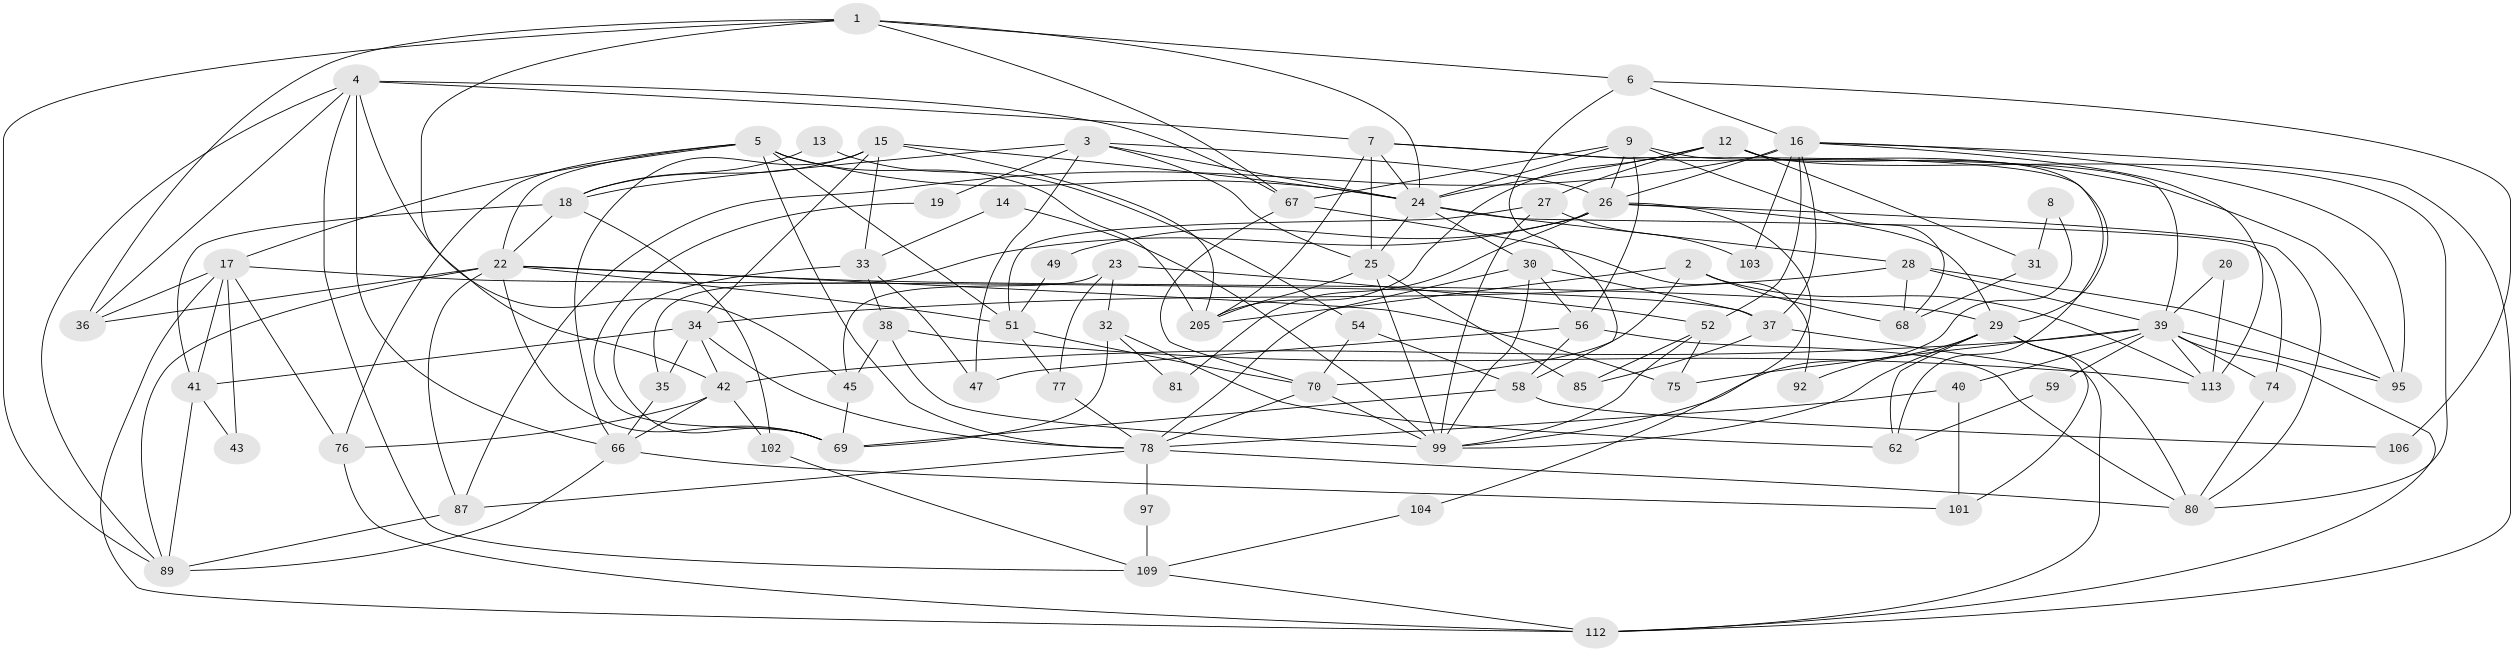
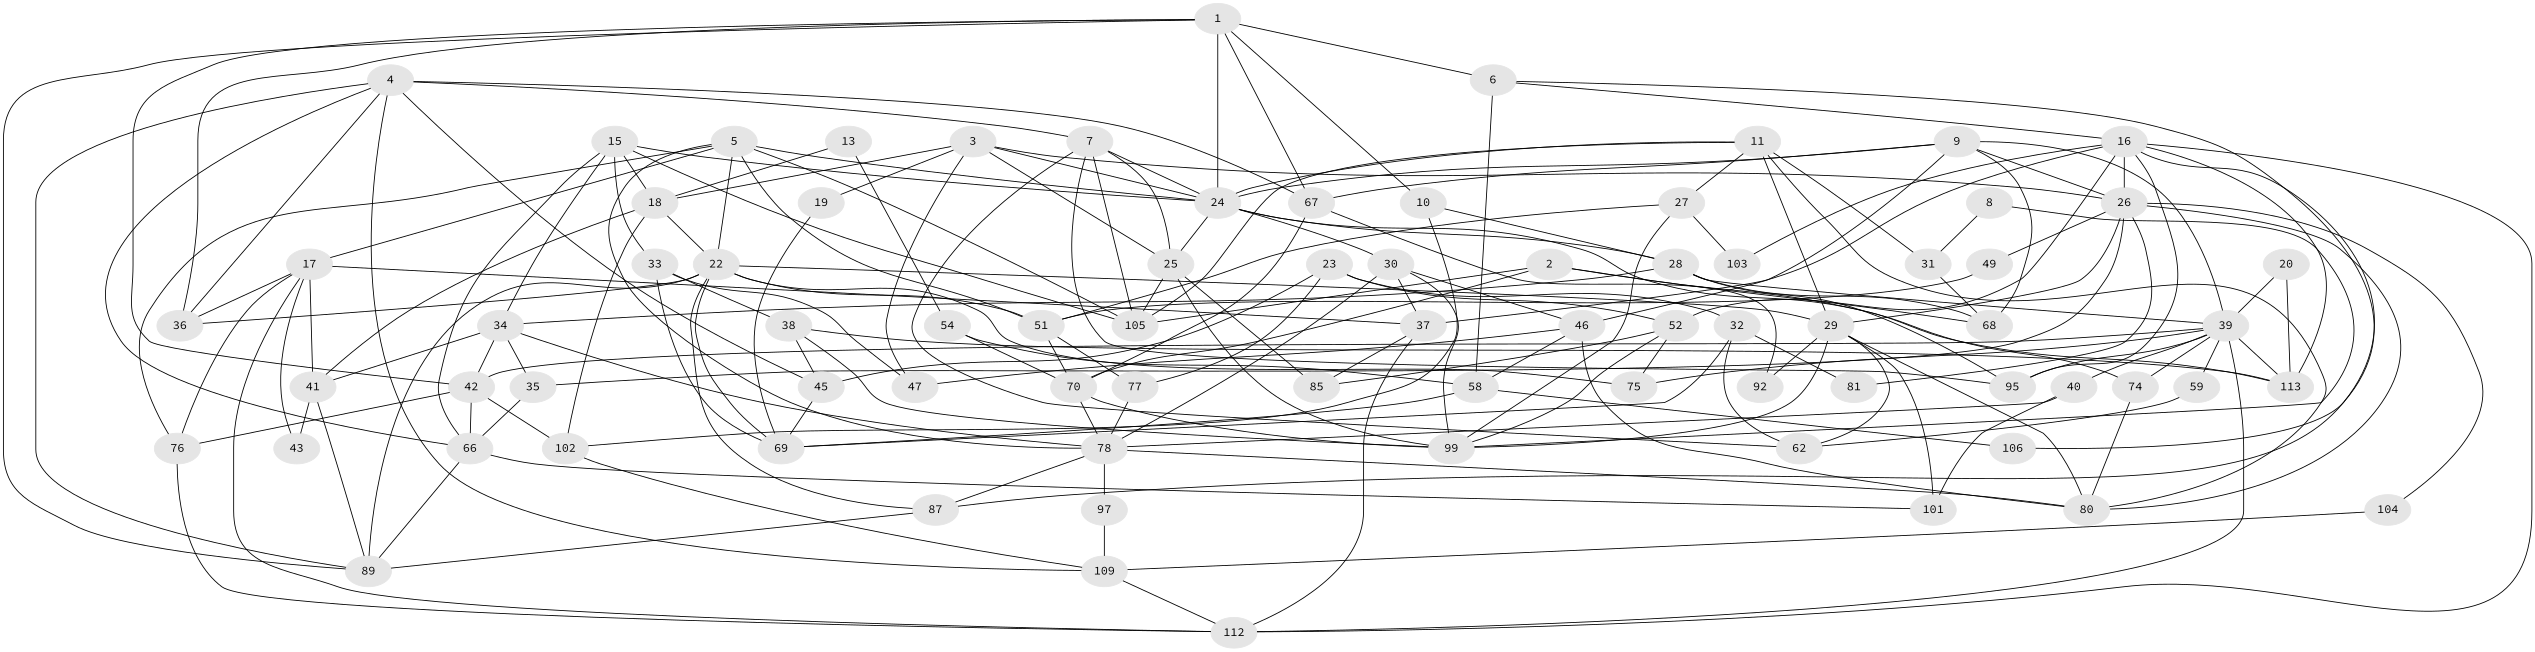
(1725, 142) -> (1758, 142)
(1003, 203) -> none
none -> (1423, 203)
(1200, 326) -> (1135, 326)
(1582, 326) -> (1582, 326)
